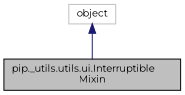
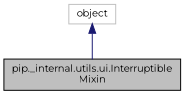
(92, 75) -> (92, 75)
